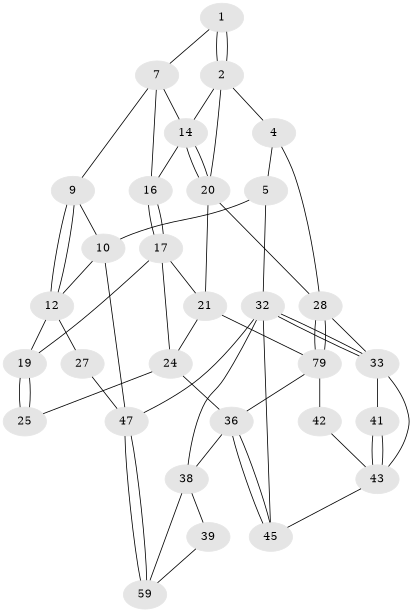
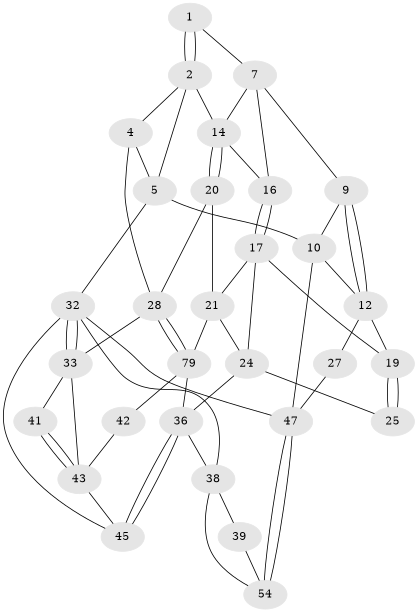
(216, 133) -> (172, 133)
(145, 595) -> (265, 595)
